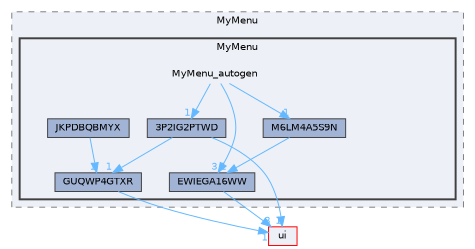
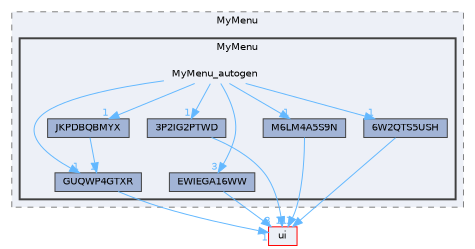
none -> (156, 99)
none -> (406, 128)
(147, 152) -> (66, 102)
(263, 153) -> (302, 178)
